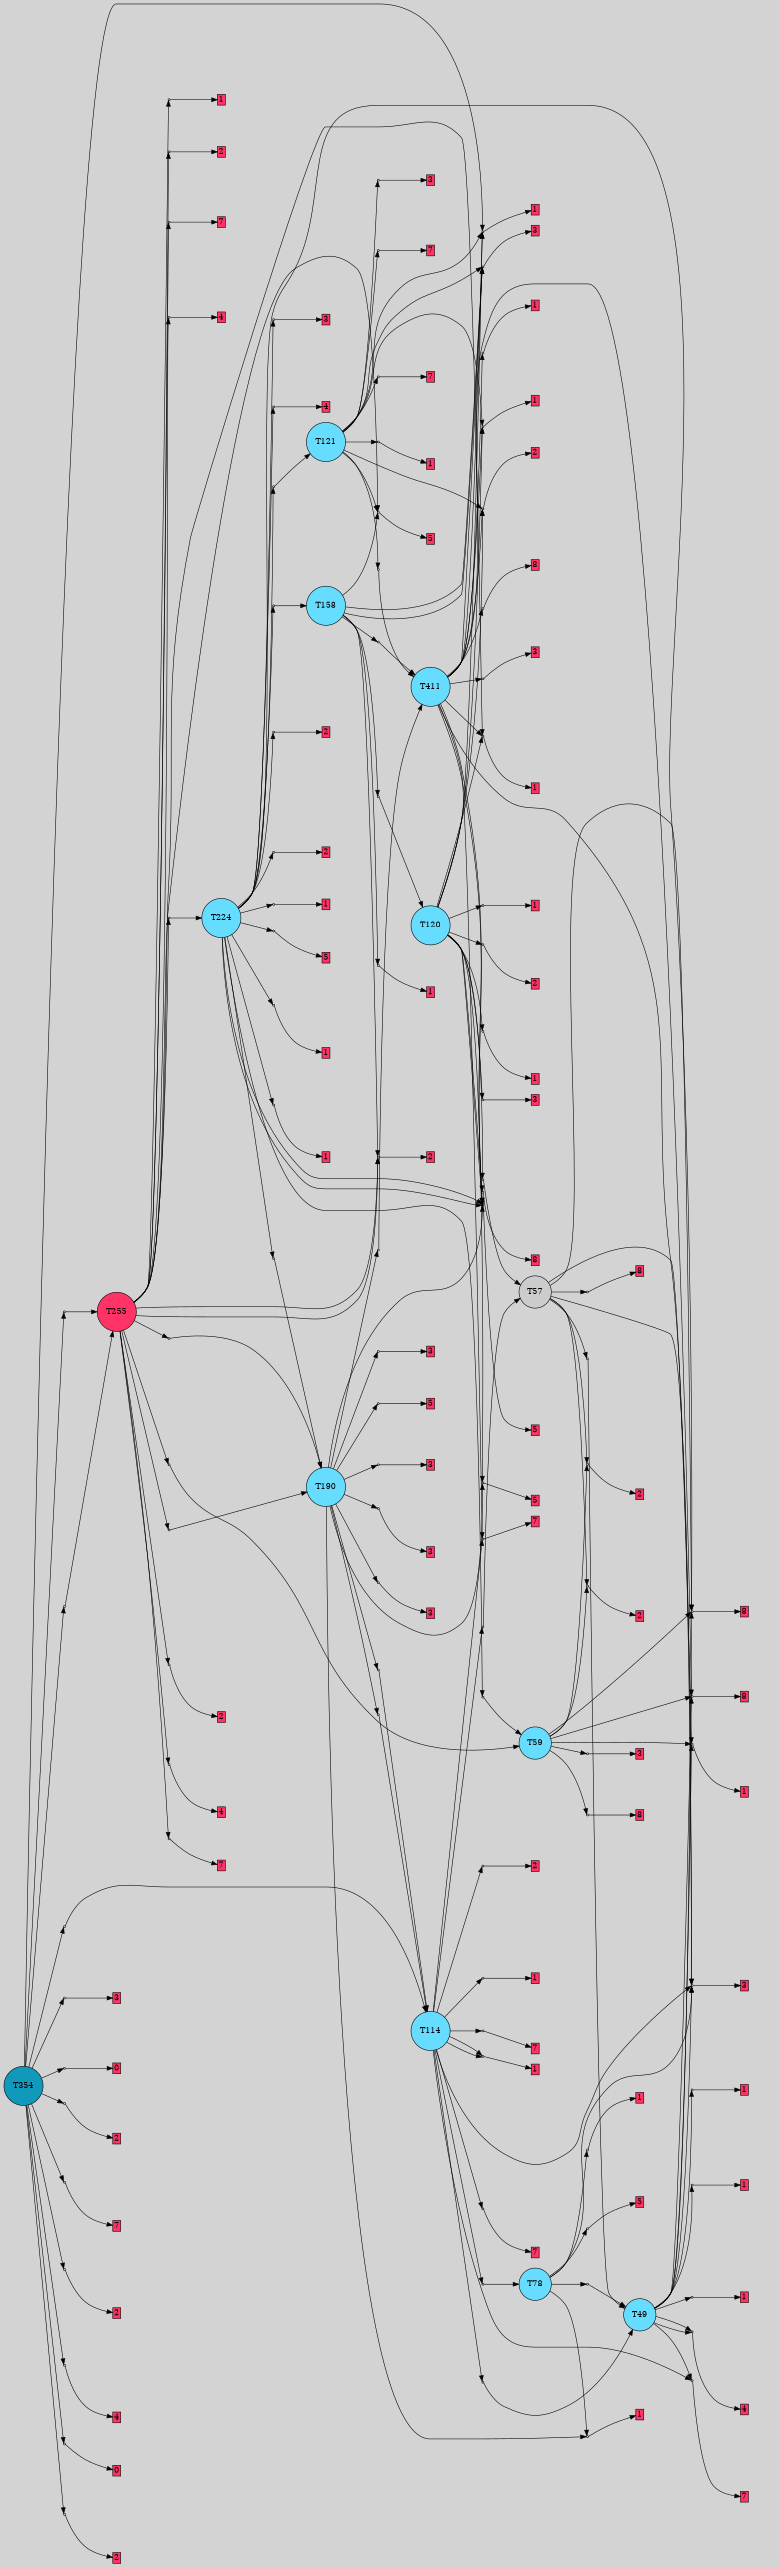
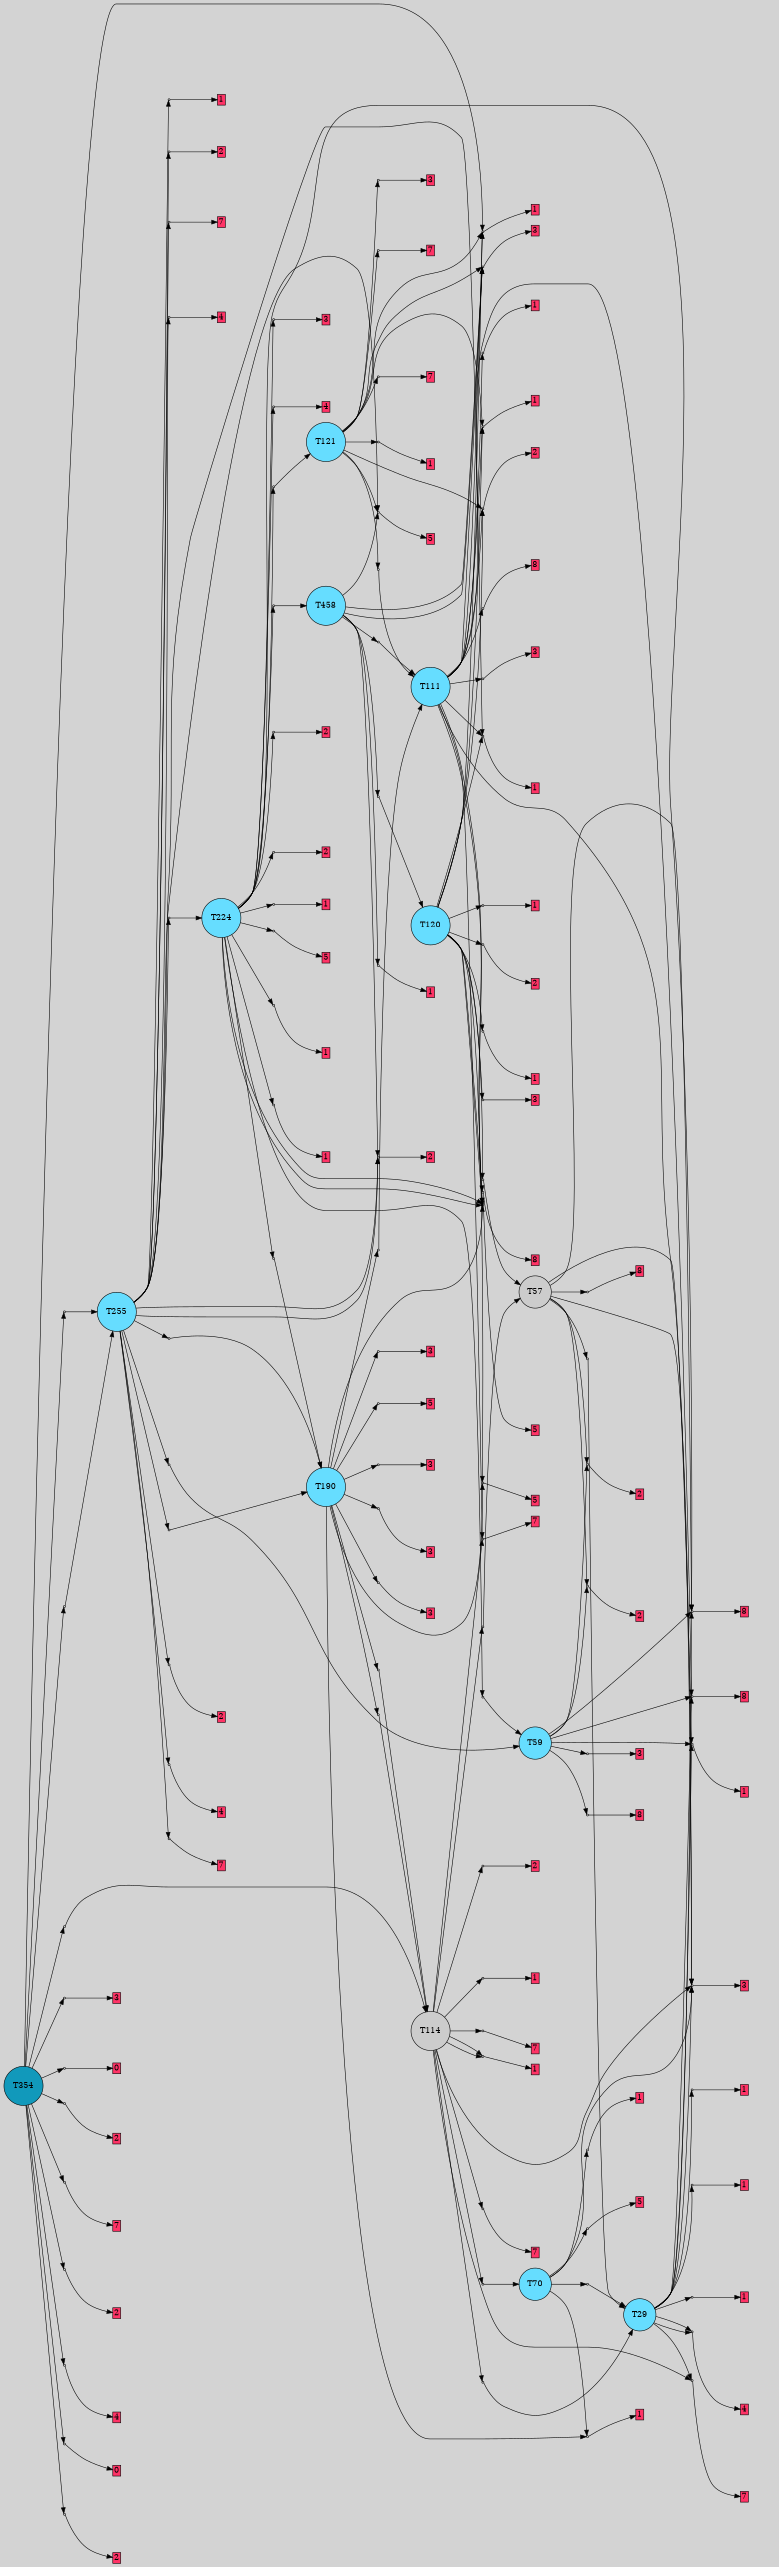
(326, 606) -> (326, 606)
(431, 687) -> (431, 687)
(117, 1312) -> (117, 1312)
(431, 2031) -> (431, 2031)
(535, 2284) -> (535, 2284)
(640, 2315) -> (640, 2315)
